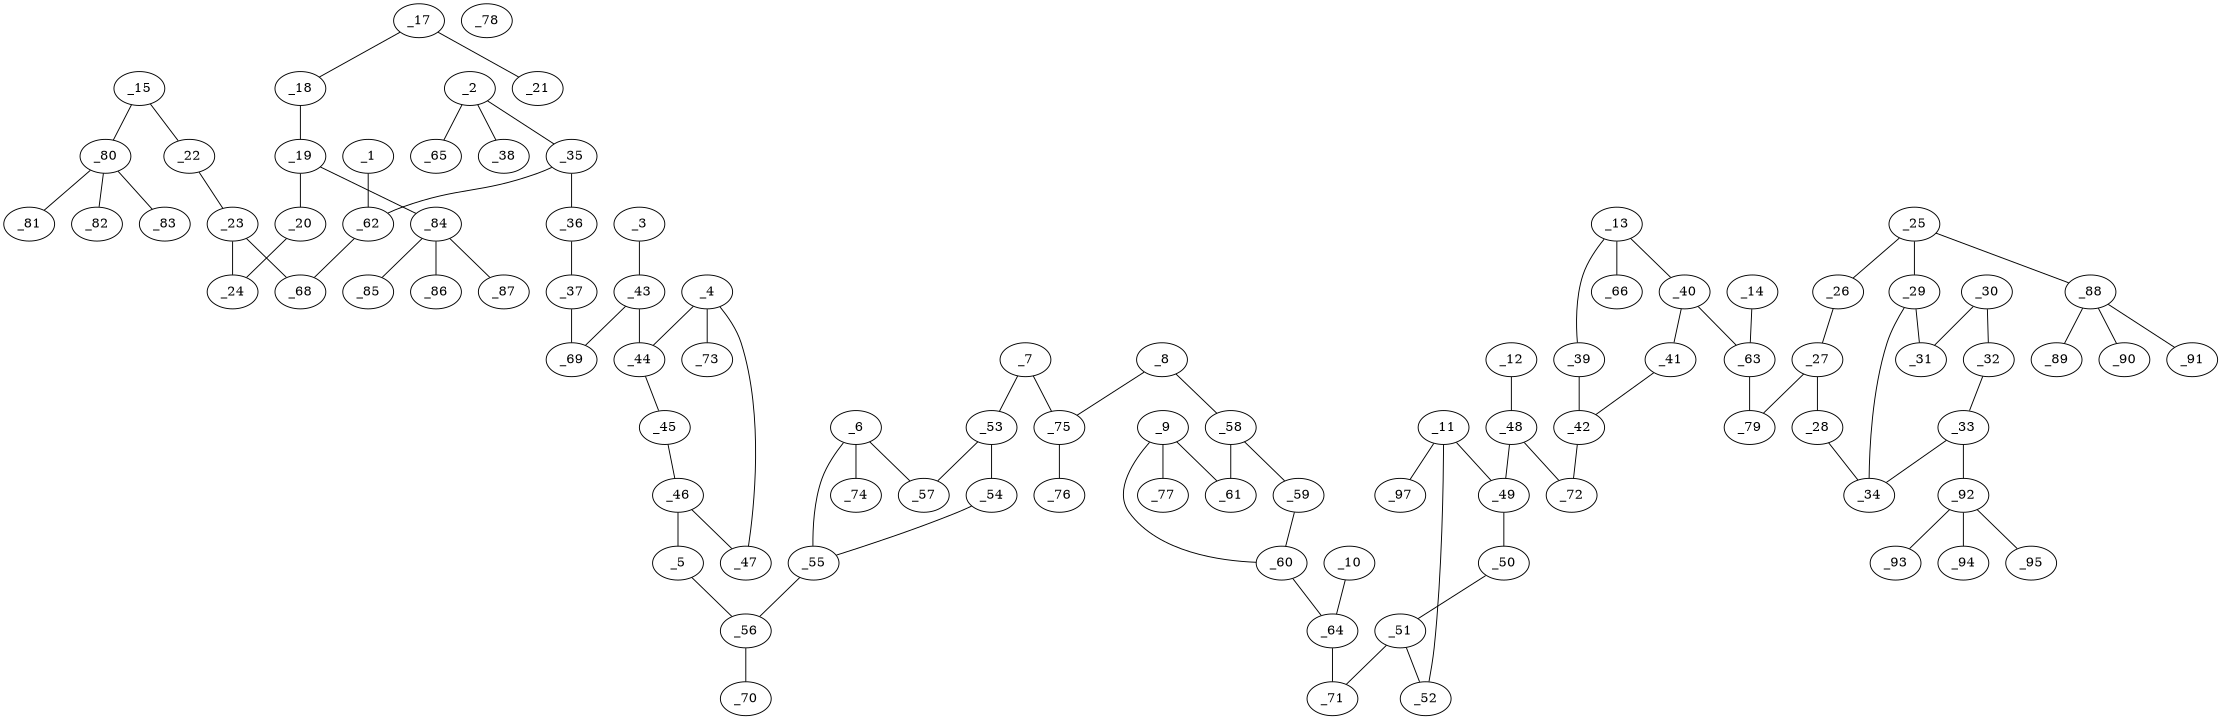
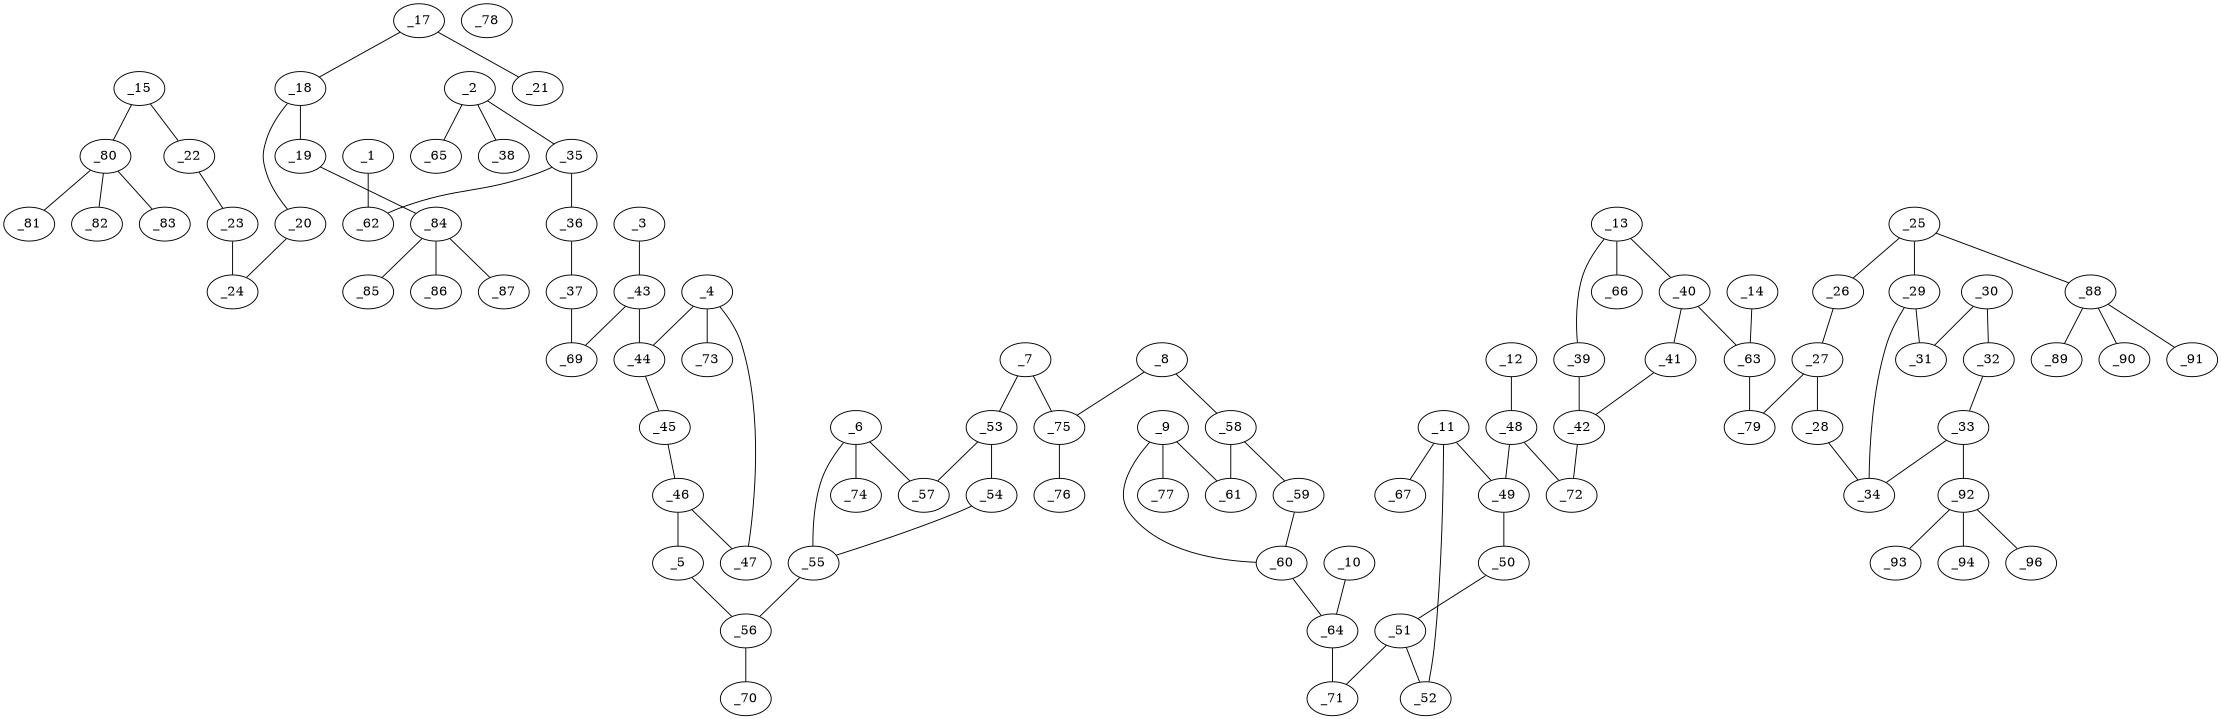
(300, 190) -> (263, 156)
(300, 292) -> none
(1400, 495) -> (1400, 495)
(2031, 563) -> (2031, 563)
